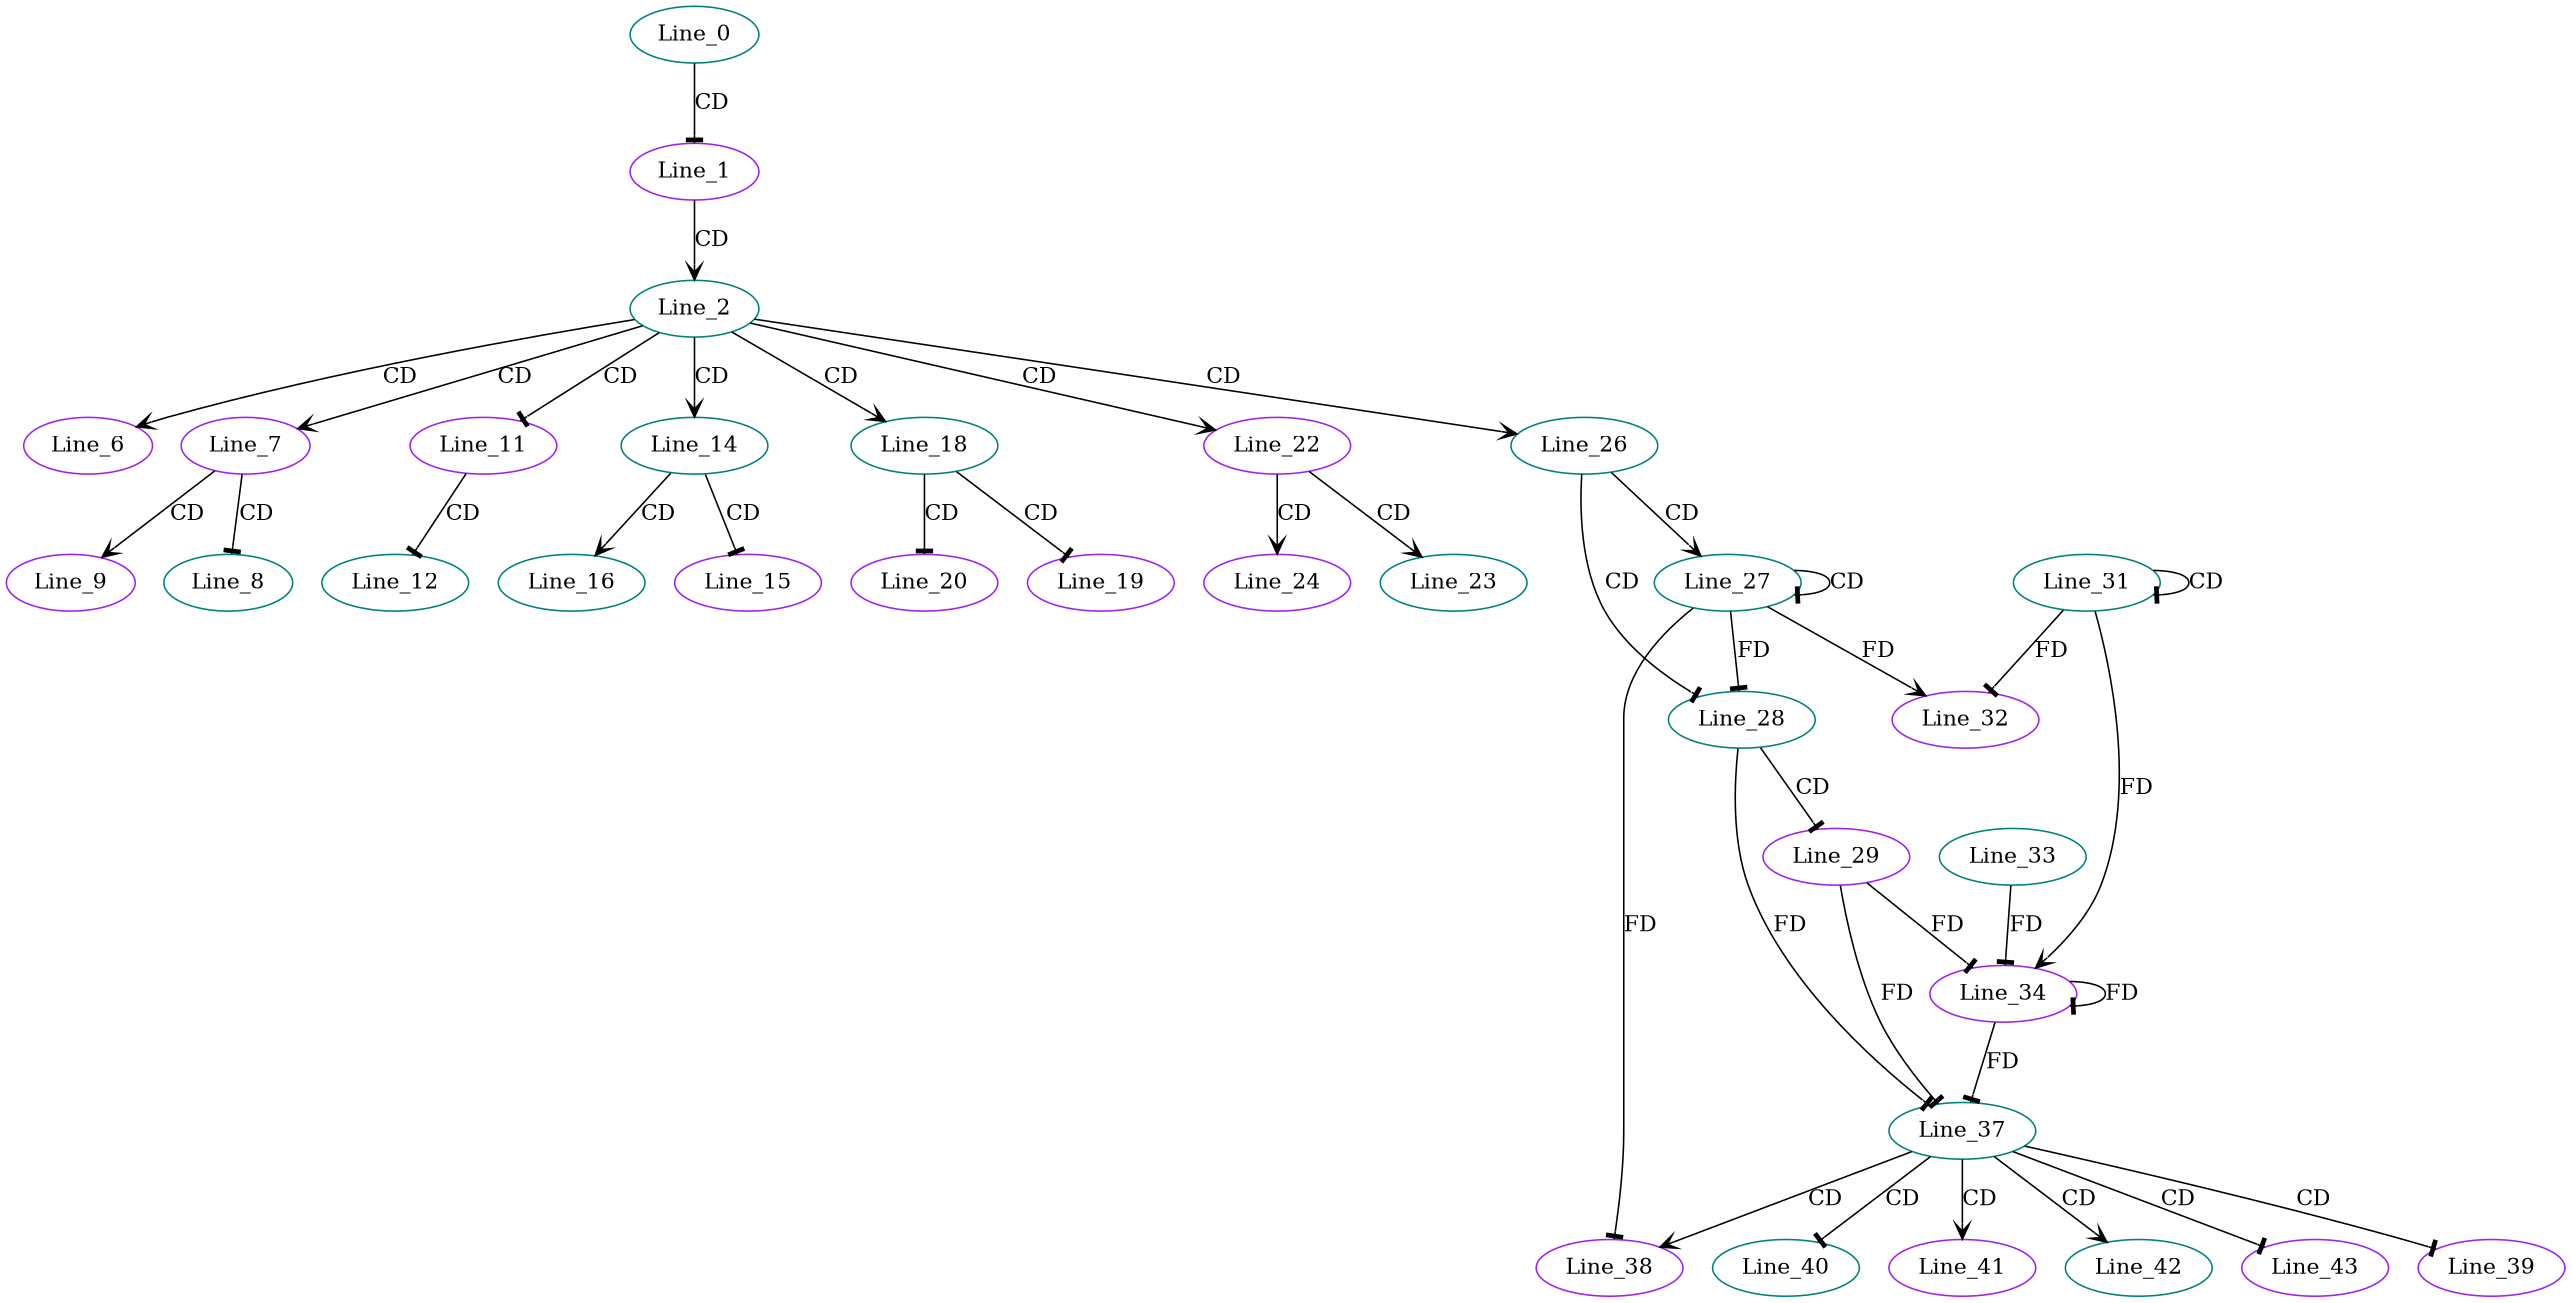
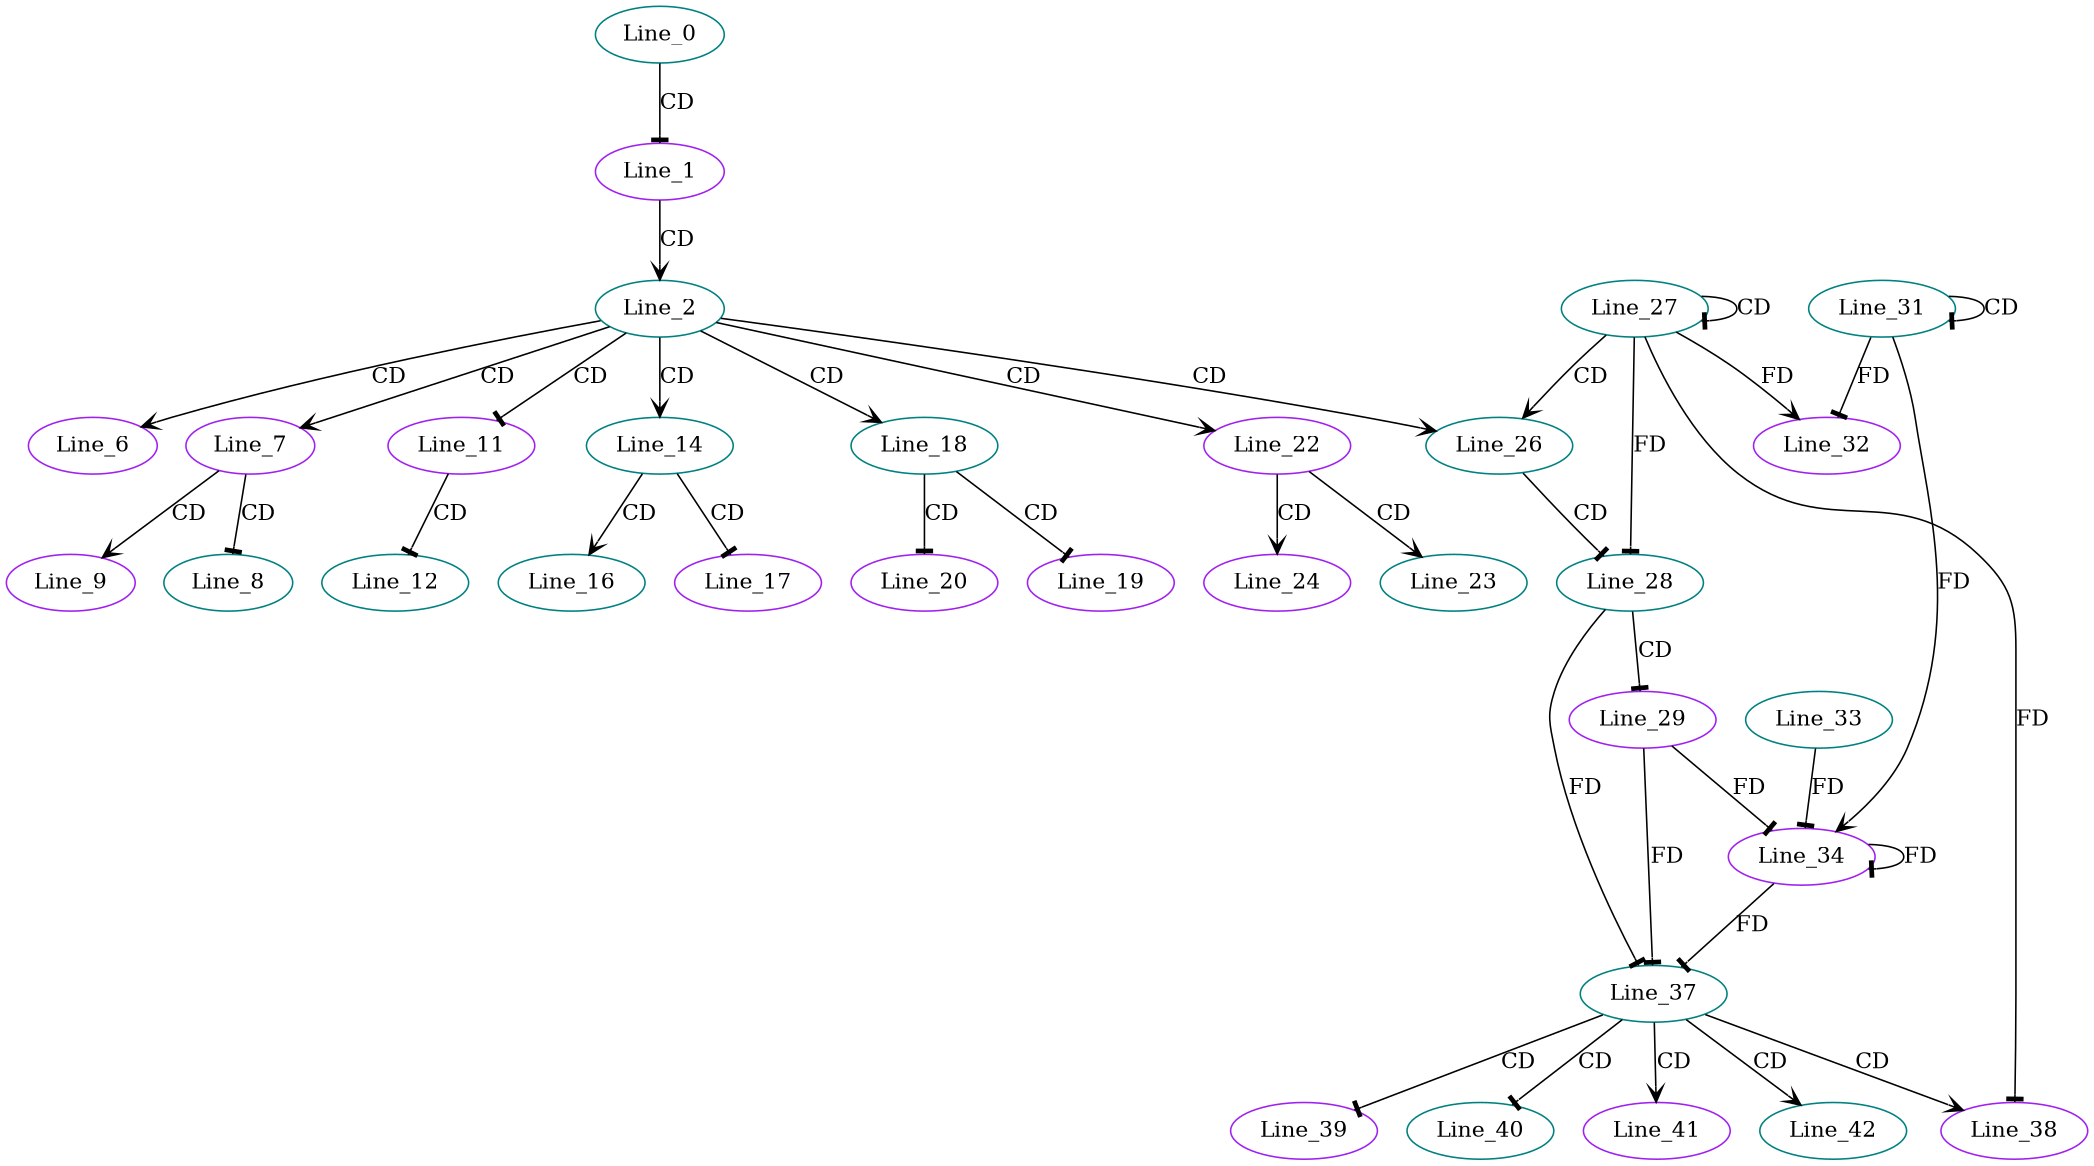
(1650, 509) -> (1569, 370)
(748, 583) -> (748, 583)
(2315, 1268) -> none
